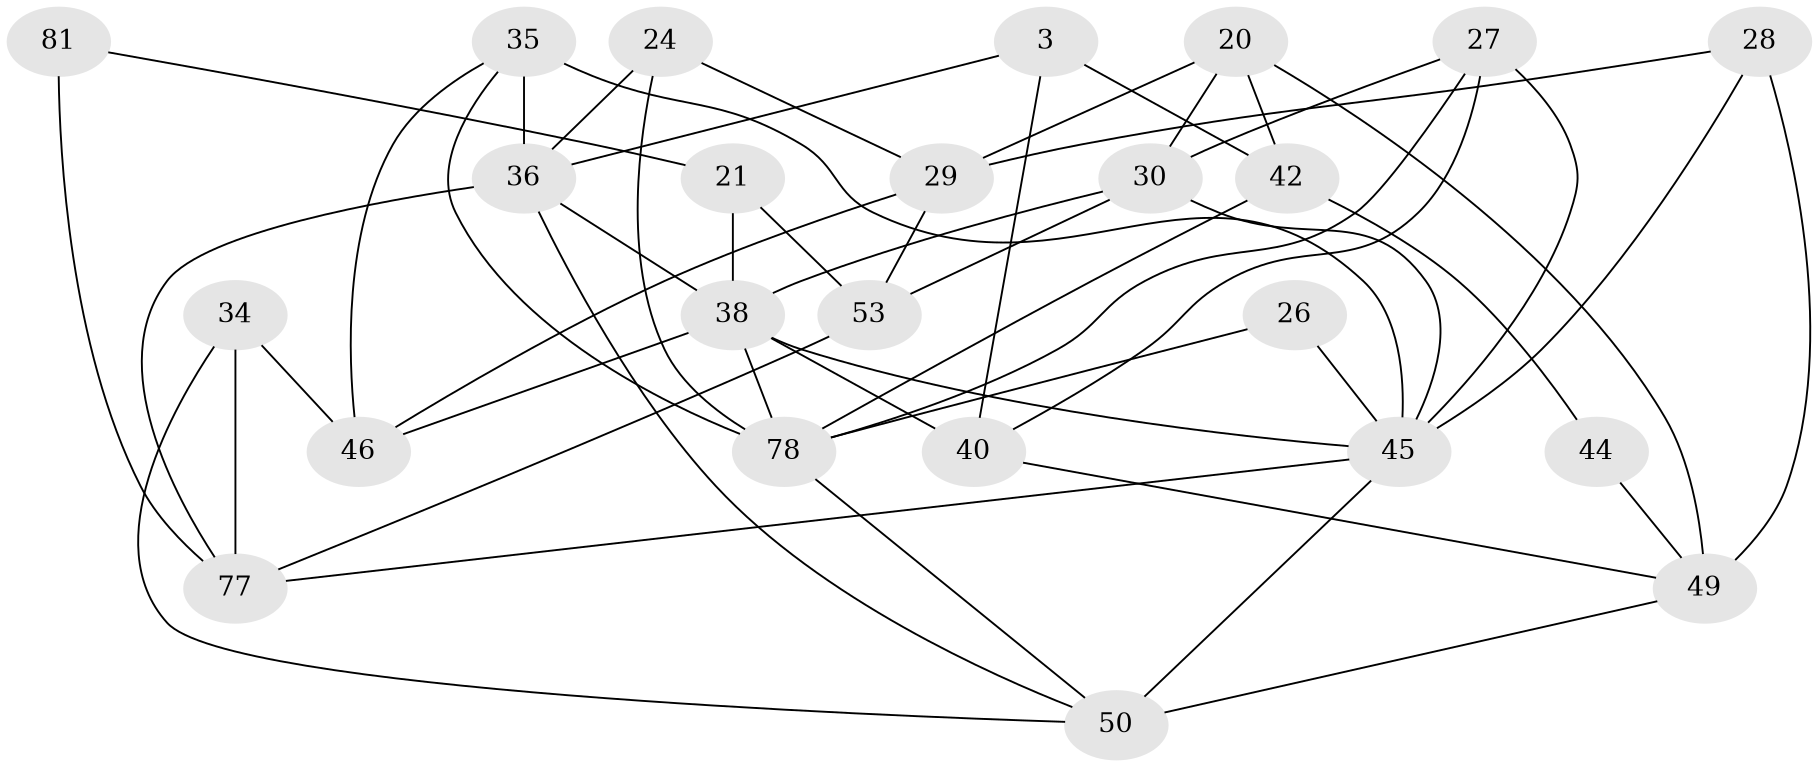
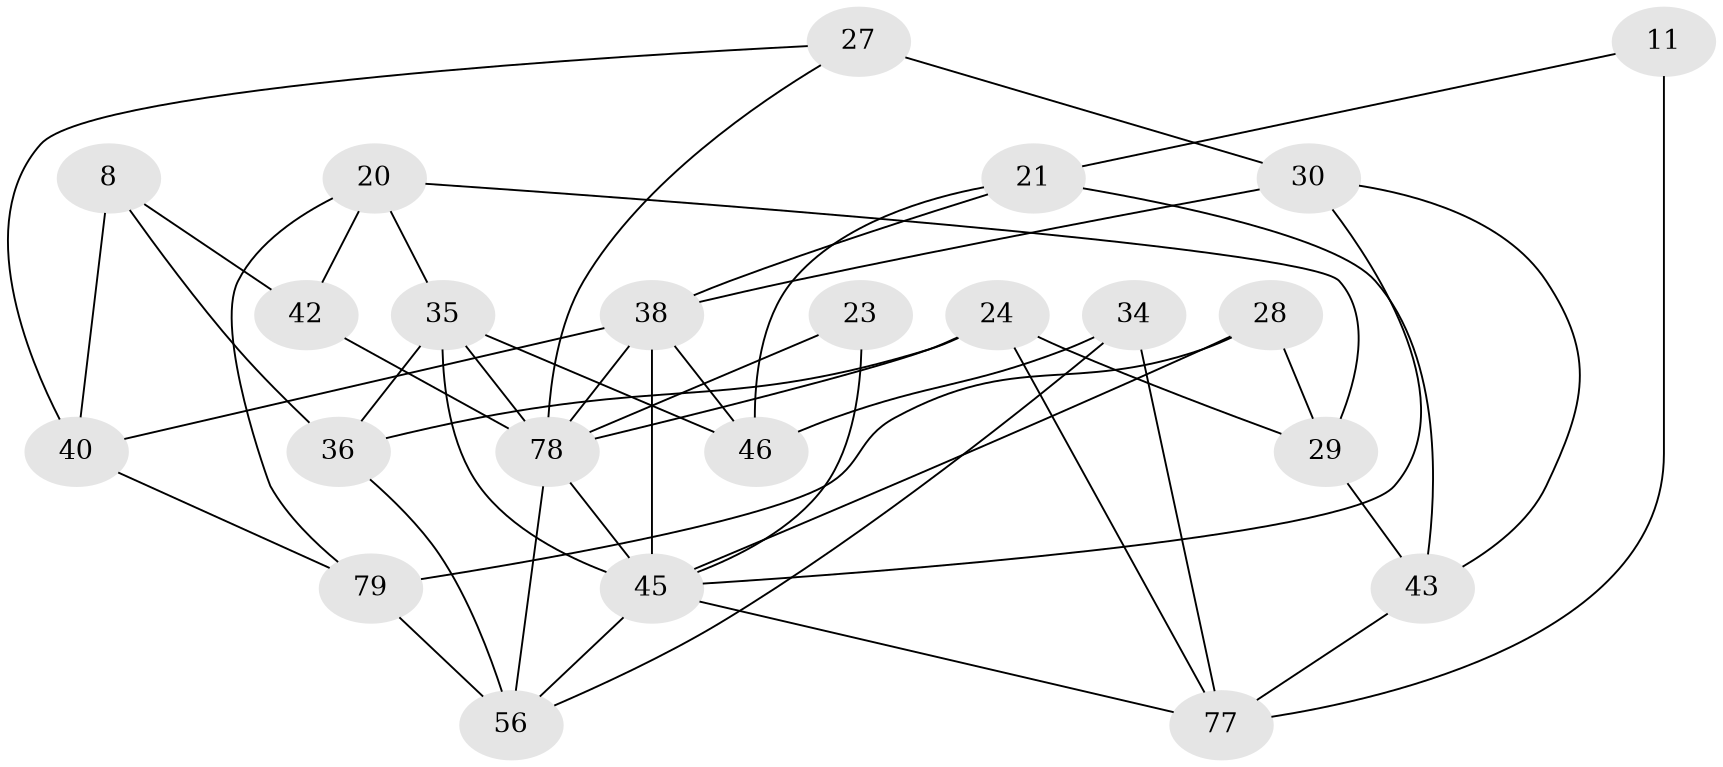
(59, 42) -> (1664, 42)
(1046, 42) -> (109, 178)
(1193, 110) -> (409, 247)
(625, 245) -> none
(1553, 255) -> (600, 520)
(178, 272) -> (1109, 520)
(625, 299) -> (782, 296)
(870, 315) -> (1423, 589)
(1295, 315) -> (861, 315)
(1597, 452) -> none
(1705, 589) -> (371, 589)
(1116, 725) -> (511, 725)
